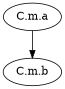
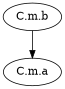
(32, 41) -> (32, 41)
